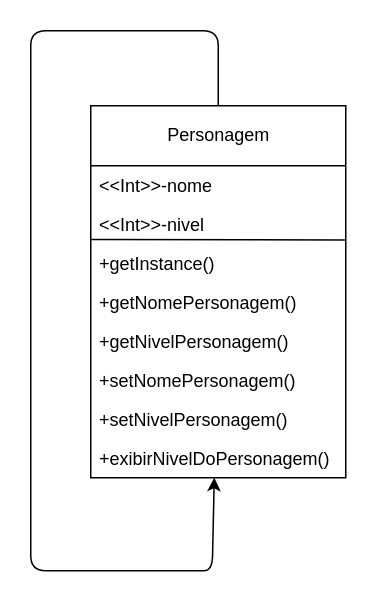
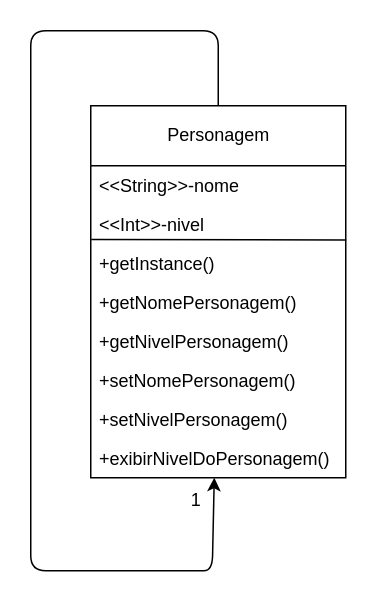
(160, 187) -> (173, 187)
none -> (196, 500)
